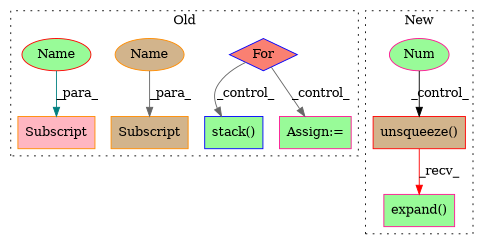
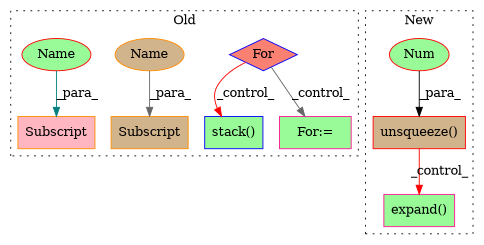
(419, 55) -> (419, 55)
(221, 80) -> (221, 80)
(440, 94) -> (440, 94)
(315, 133) -> (315, 133)
(439, 172) -> (439, 172)
